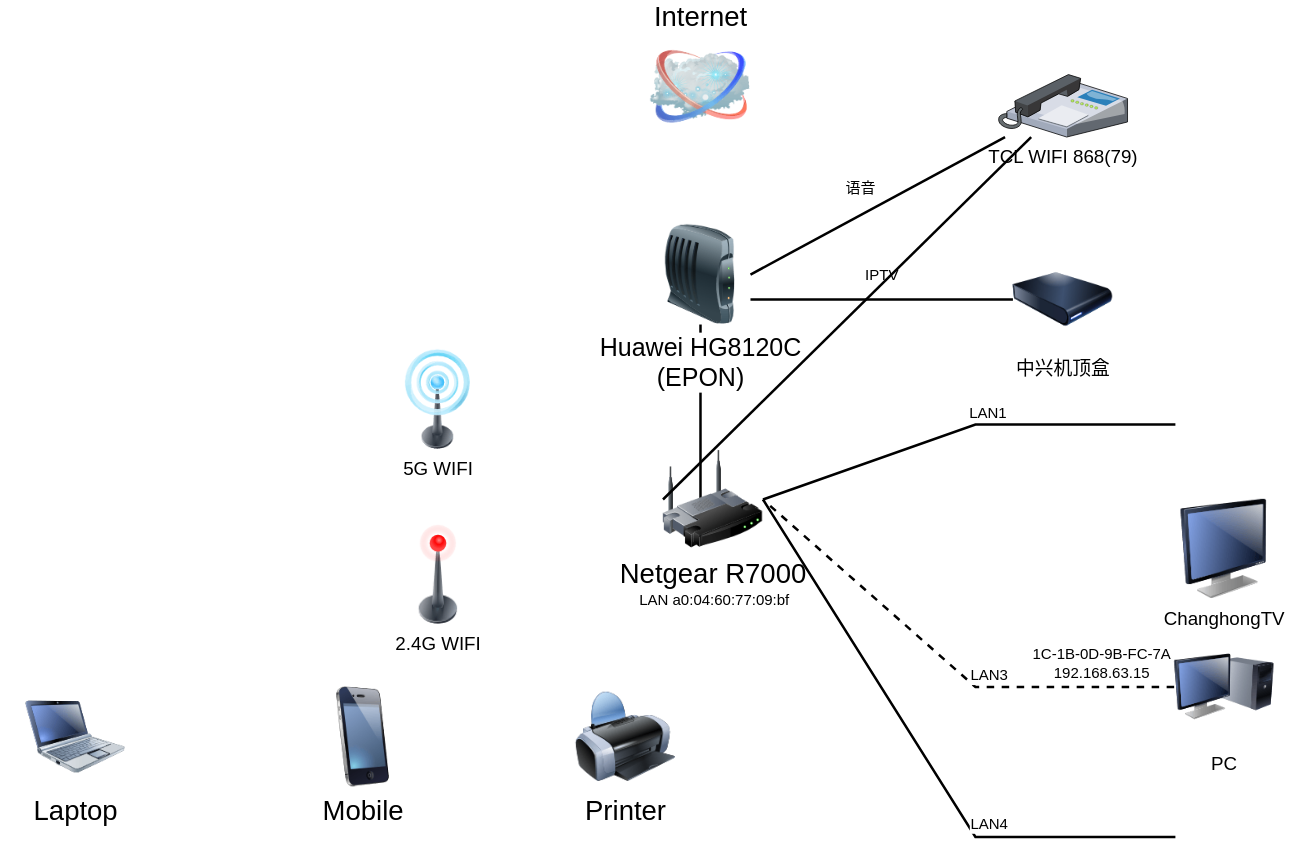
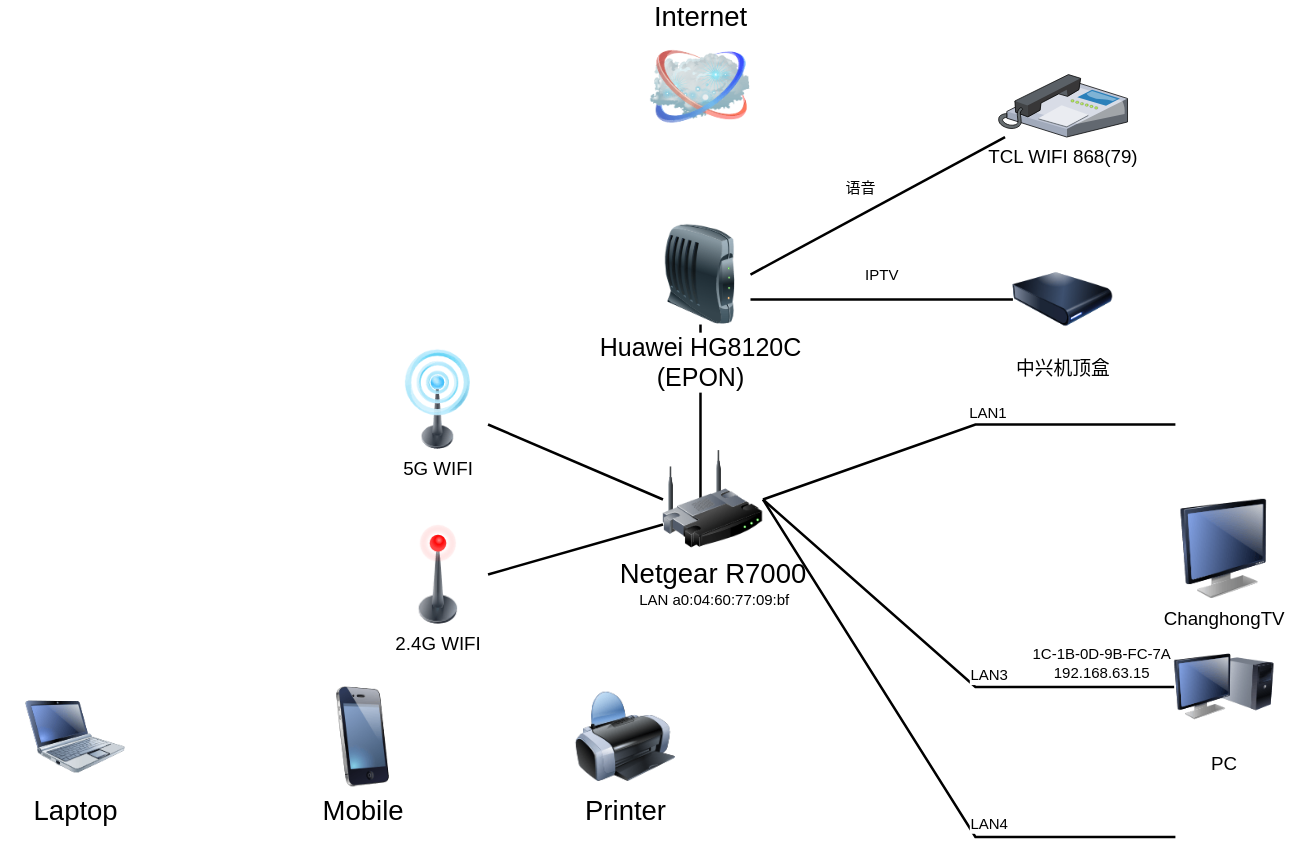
(847, 318) -> (576, 462)
none -> (576, 549)
(944, 659) -> (944, 659)
